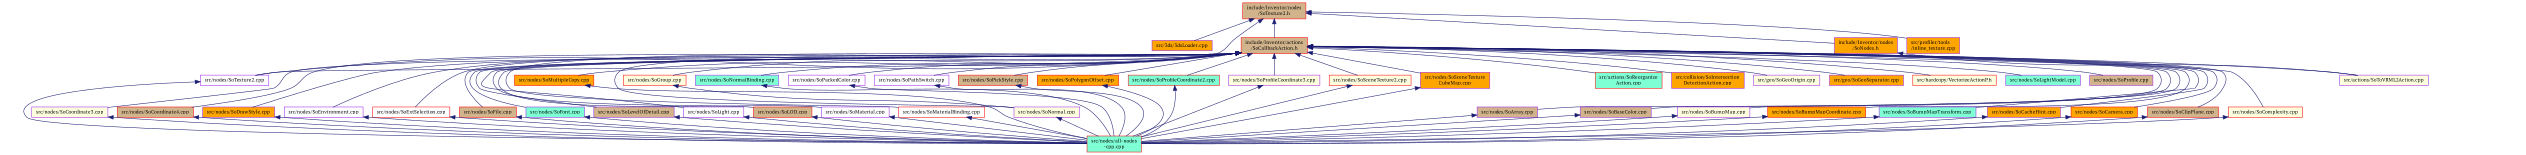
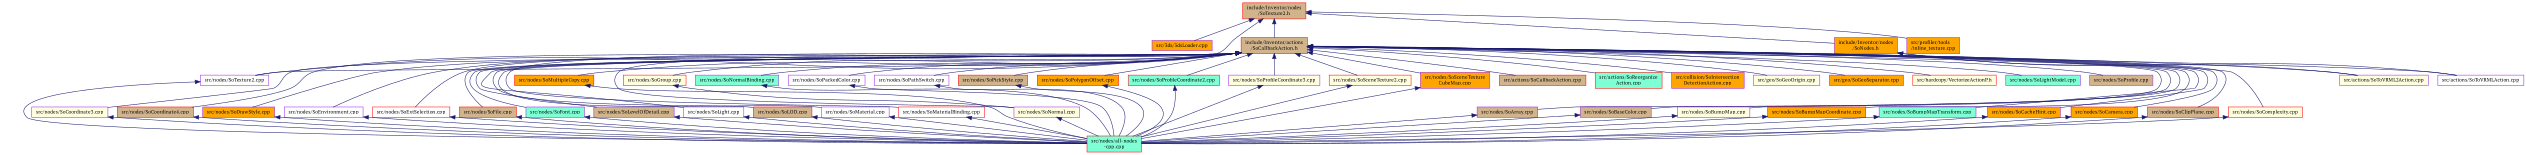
none -> (1543, 80)
none -> (2481, 80)
